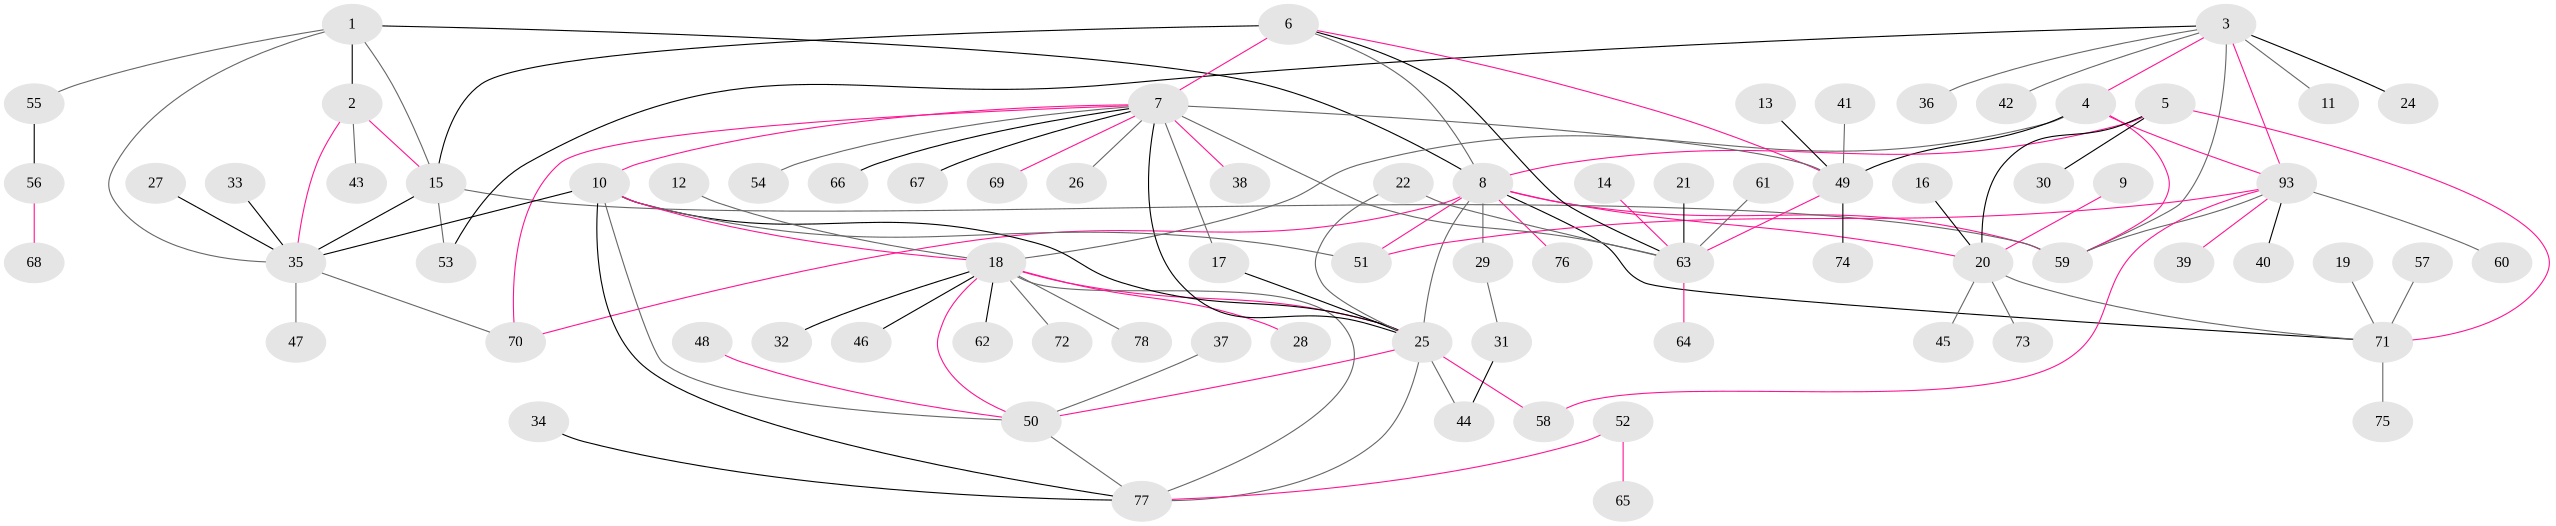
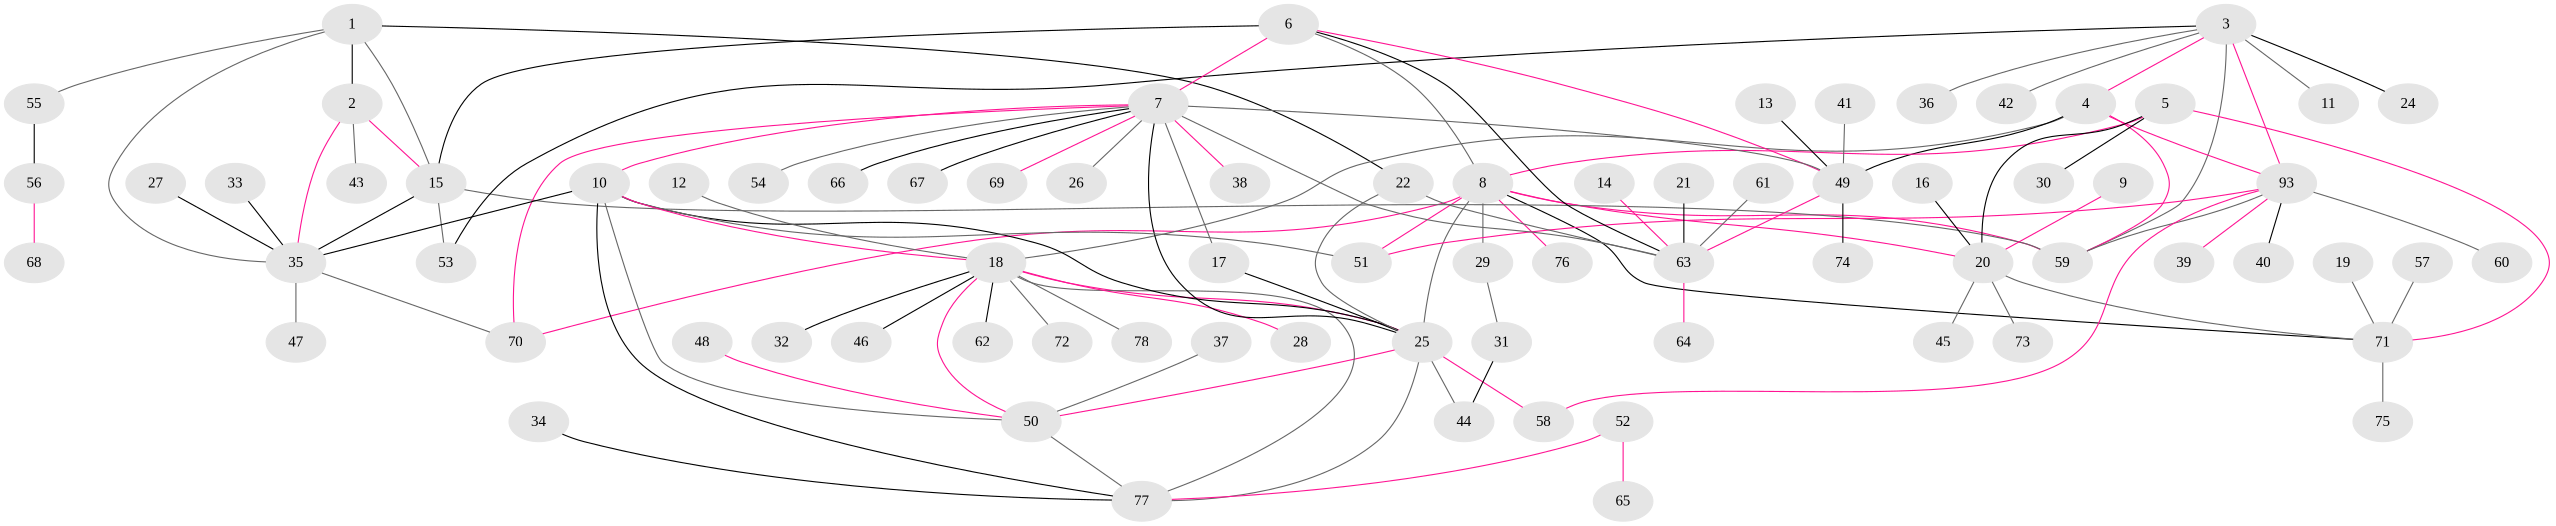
(932, 47) -> (893, 47)
